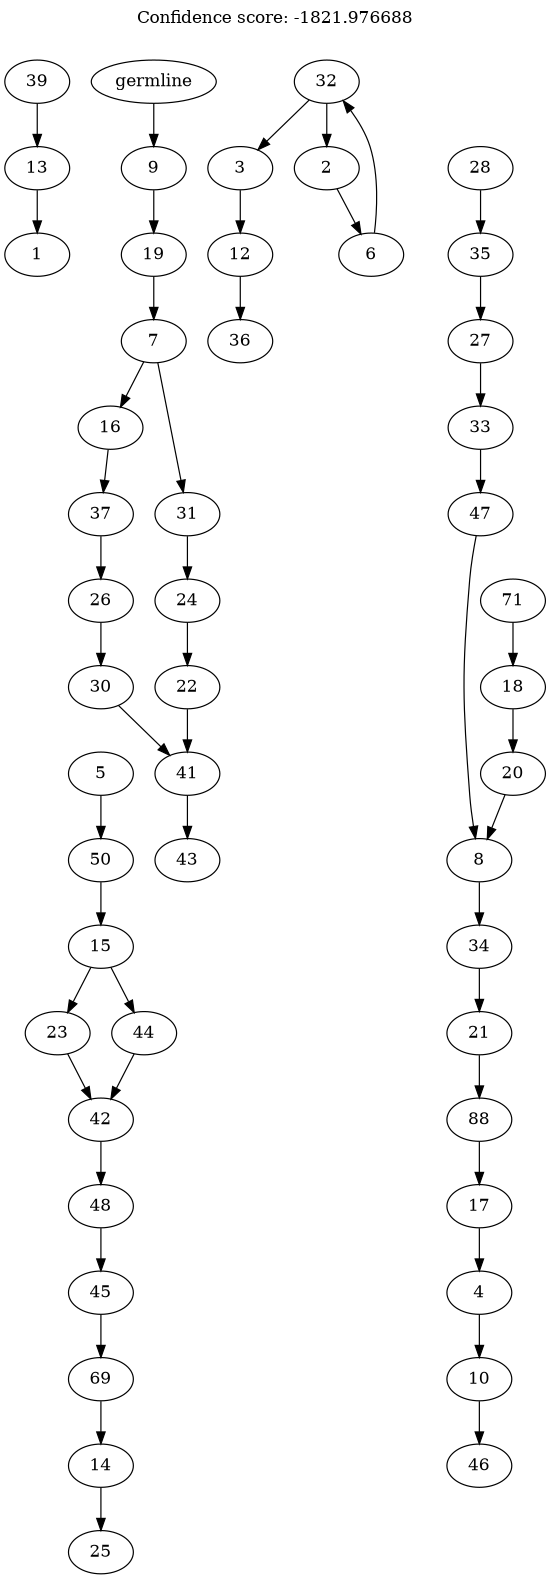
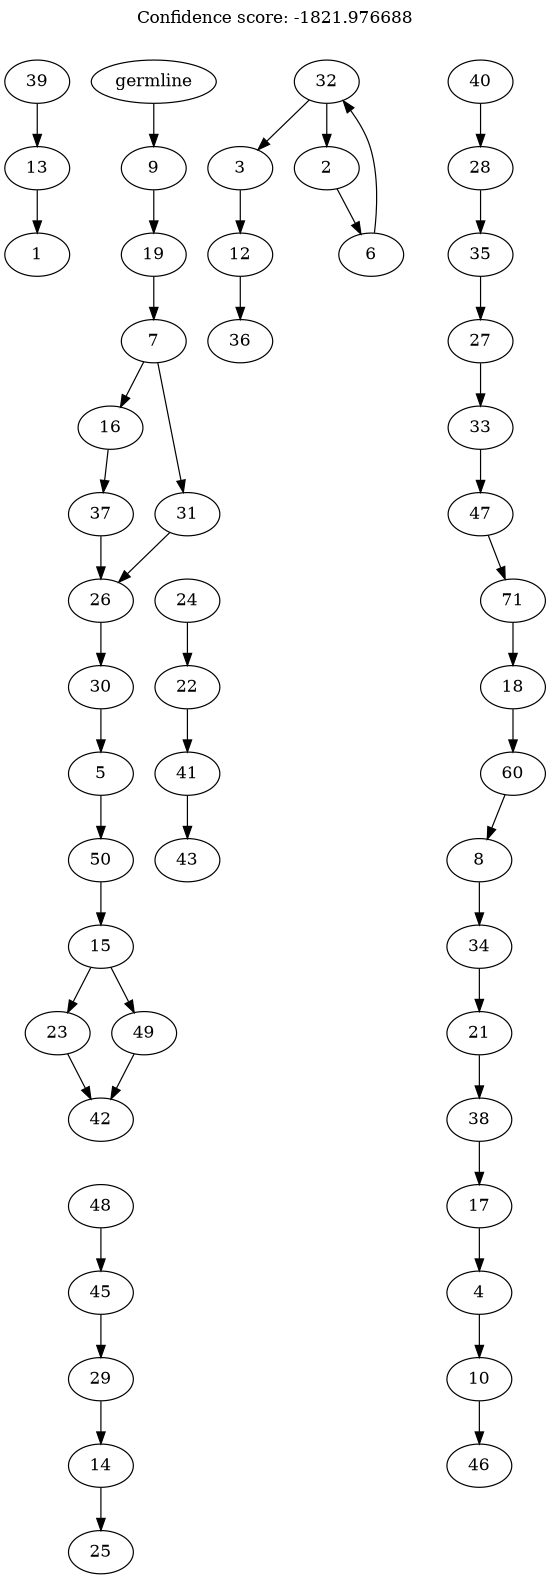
none -> (481, 82)
(187, 552) -> (149, 553)
(464, 681) -> (495, 552)
(140, 726) -> (101, 725)
(513, 774) -> (513, 774)
(144, 1033) -> (144, 1033)
(479, 1120) -> (479, 1120)
(101, 1157) -> none
(101, 1379) -> (101, 1379)
